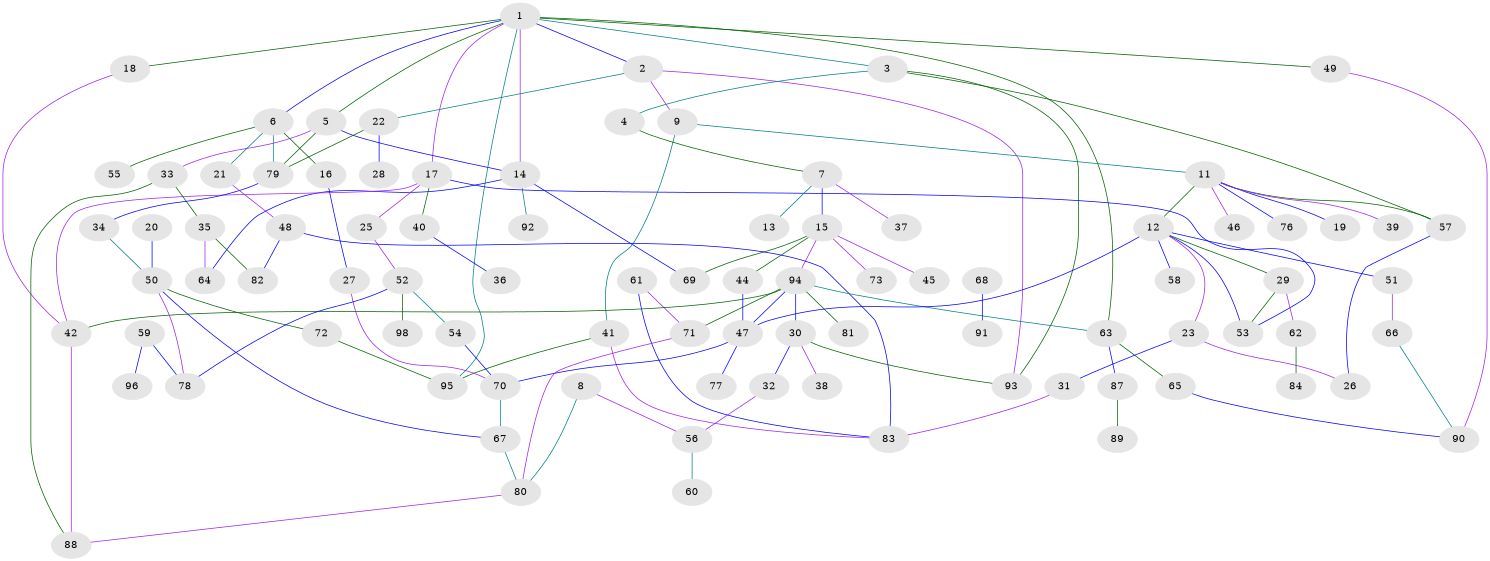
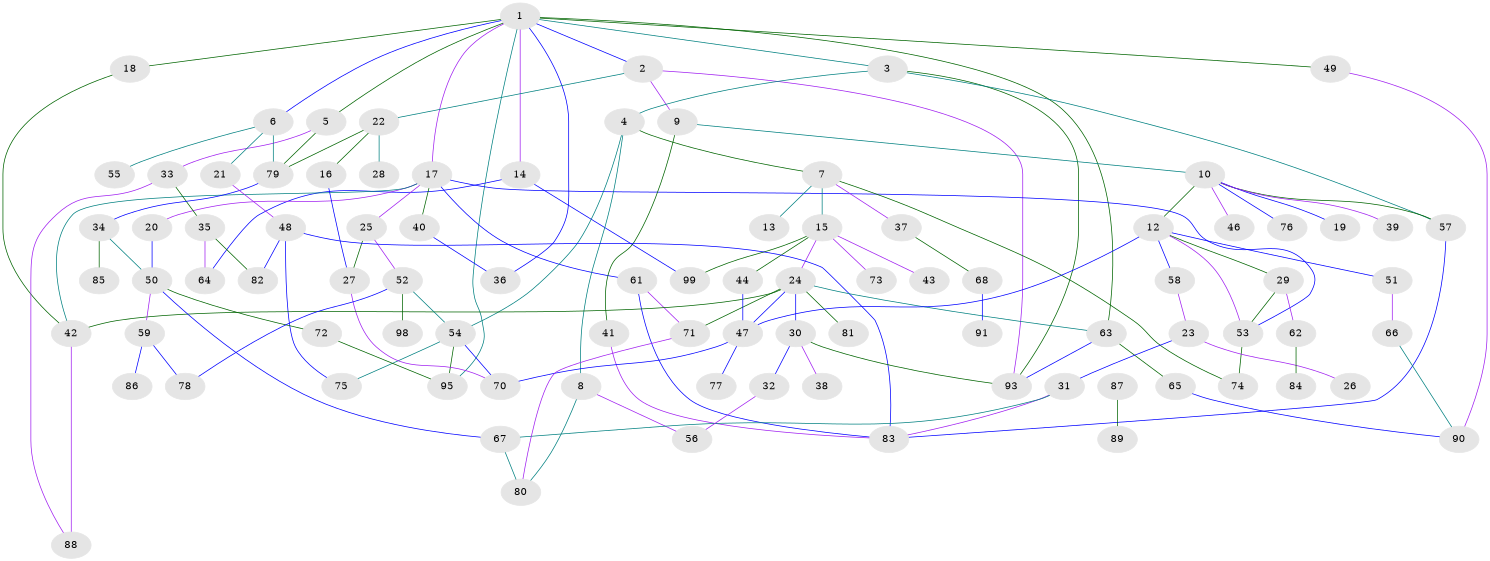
(1173, 131) -> (1173, 131)
(192, 145) -> (192, 145)
(297, 145) -> (353, 148)
(379, 148) -> (379, 148)
(421, 153) -> none
none -> (569, 156)
(1205, 175) -> (1205, 175)
(3, 179) -> (3, 179)
(189, 196) -> (189, 196)
none -> (305, 201)
(822, 201) -> (822, 201)
(528, 228) -> none
(641, 231) -> (641, 231)
none -> (520, 250)
none -> (572, 250)
none -> (358, 254)
none -> (597, 254)
none -> (942, 254)
(1215, 270) -> (1215, 270)
(1203, 272) -> (1182, 307)
none -> (99, 281)
(690, 281) -> (690, 281)
(796, 281) -> (796, 281)
(929, 281) -> (929, 281)
(1357, 284) -> (1233, 414)
(31, 322) -> (31, 322)
(175, 332) -> (148, 307)
(526, 356) -> (452, 360)
(1112, 359) -> (1059, 360)
(132, 386) -> (132, 386)
none -> (342, 386)
none -> (1238, 386)
(500, 413) -> (799, 423)
(692, 492) -> none
(296, 519) -> none
